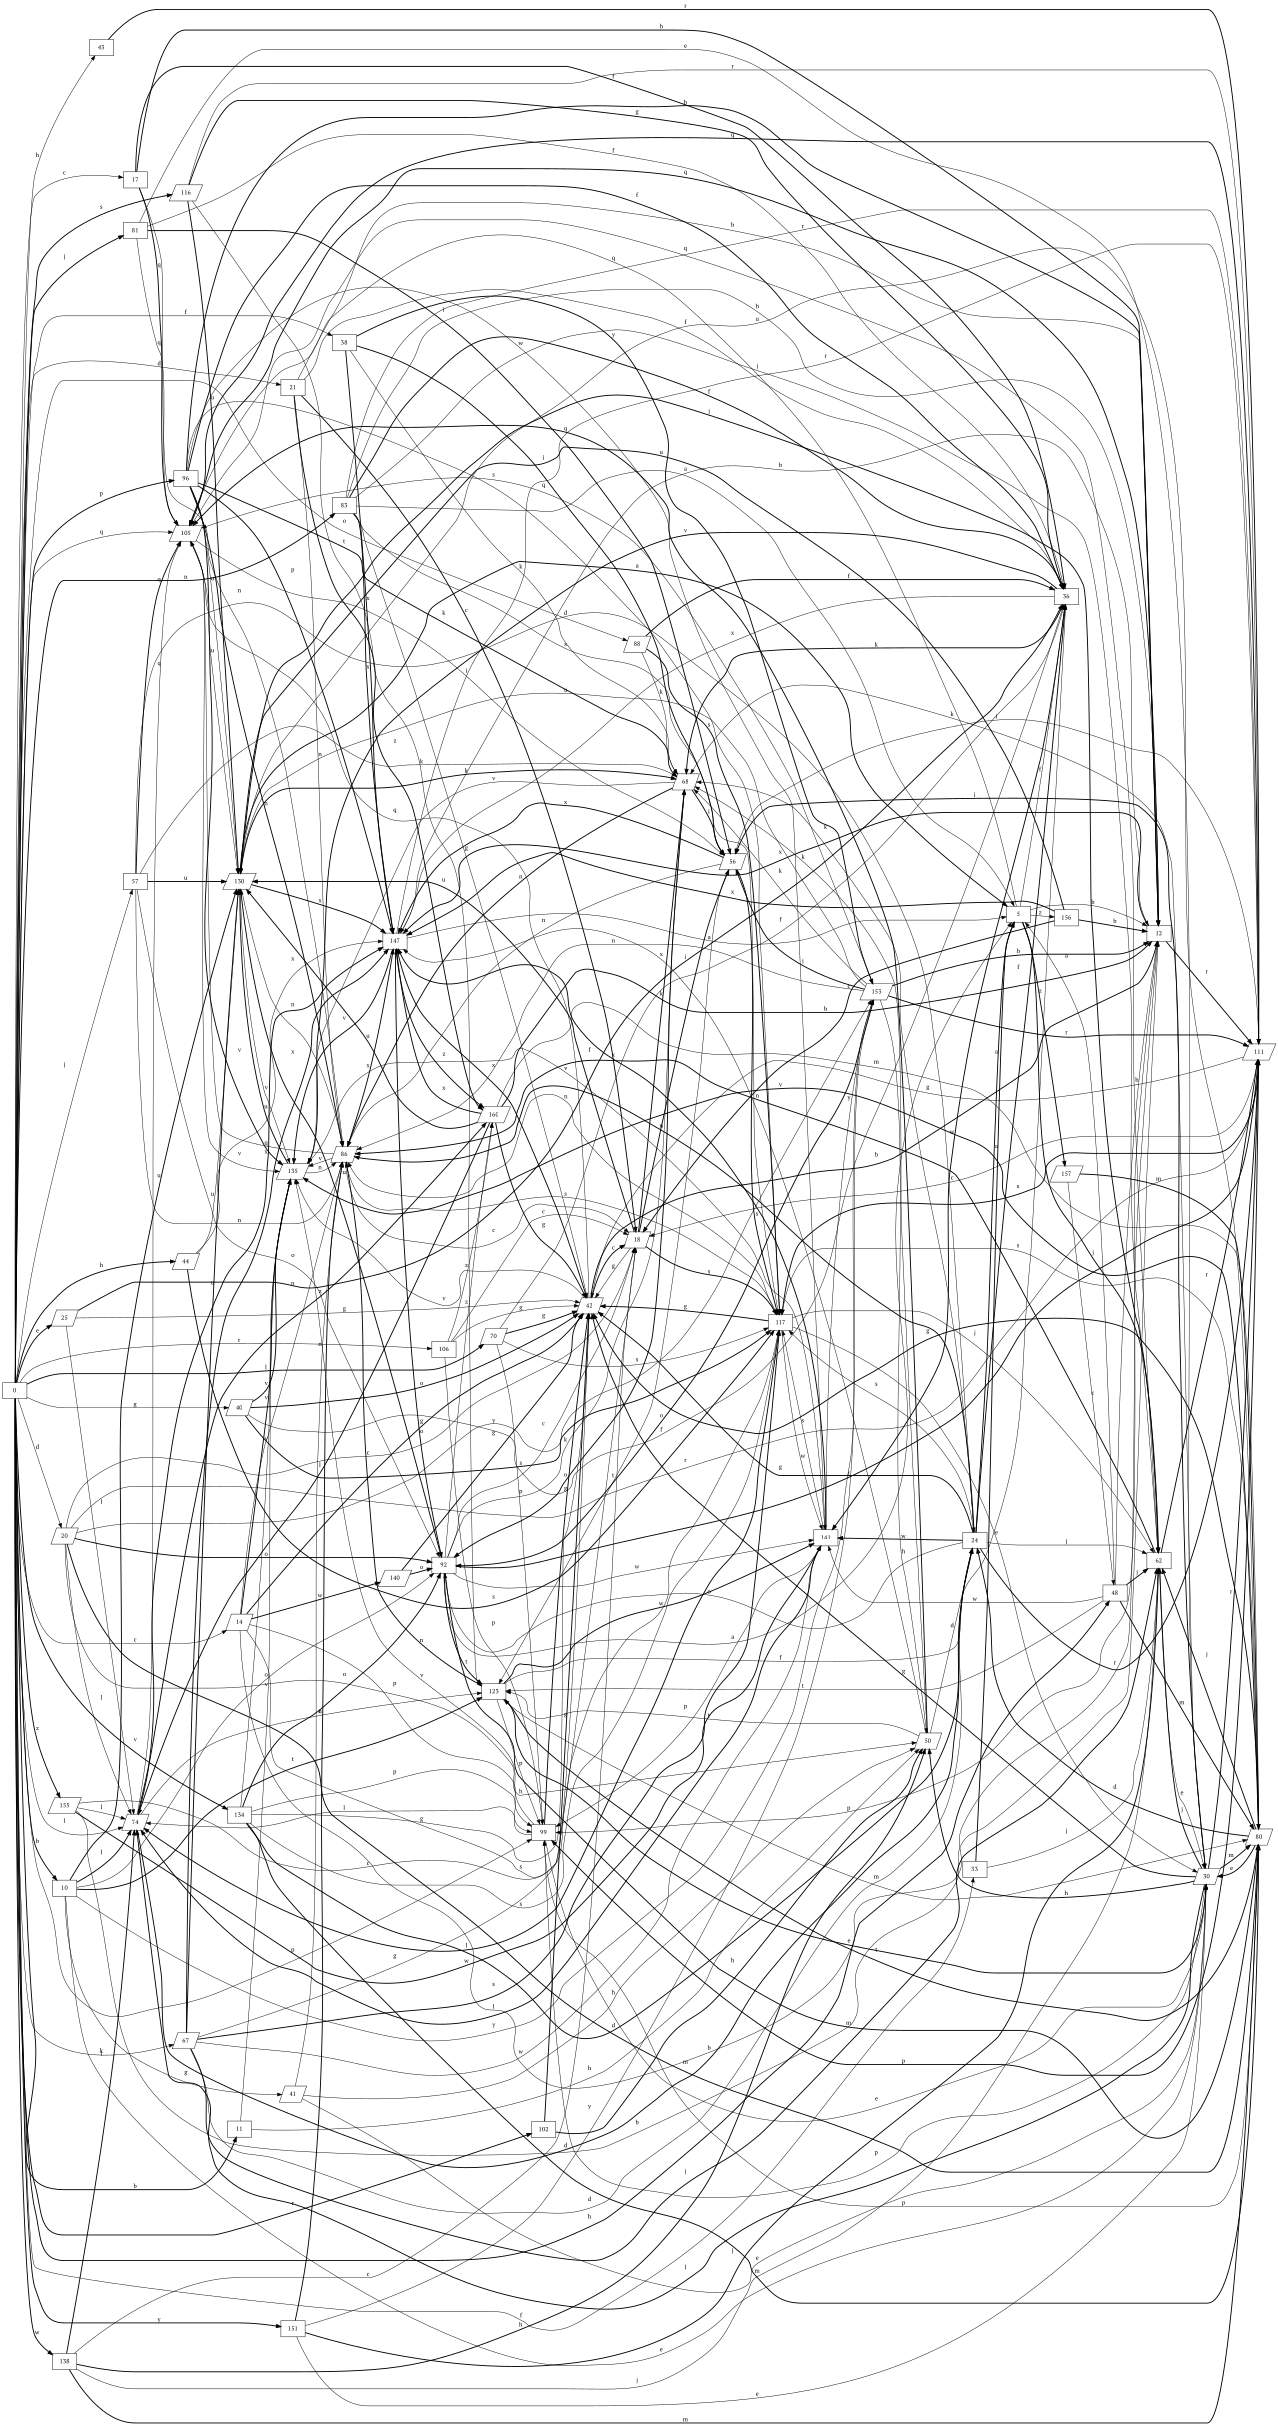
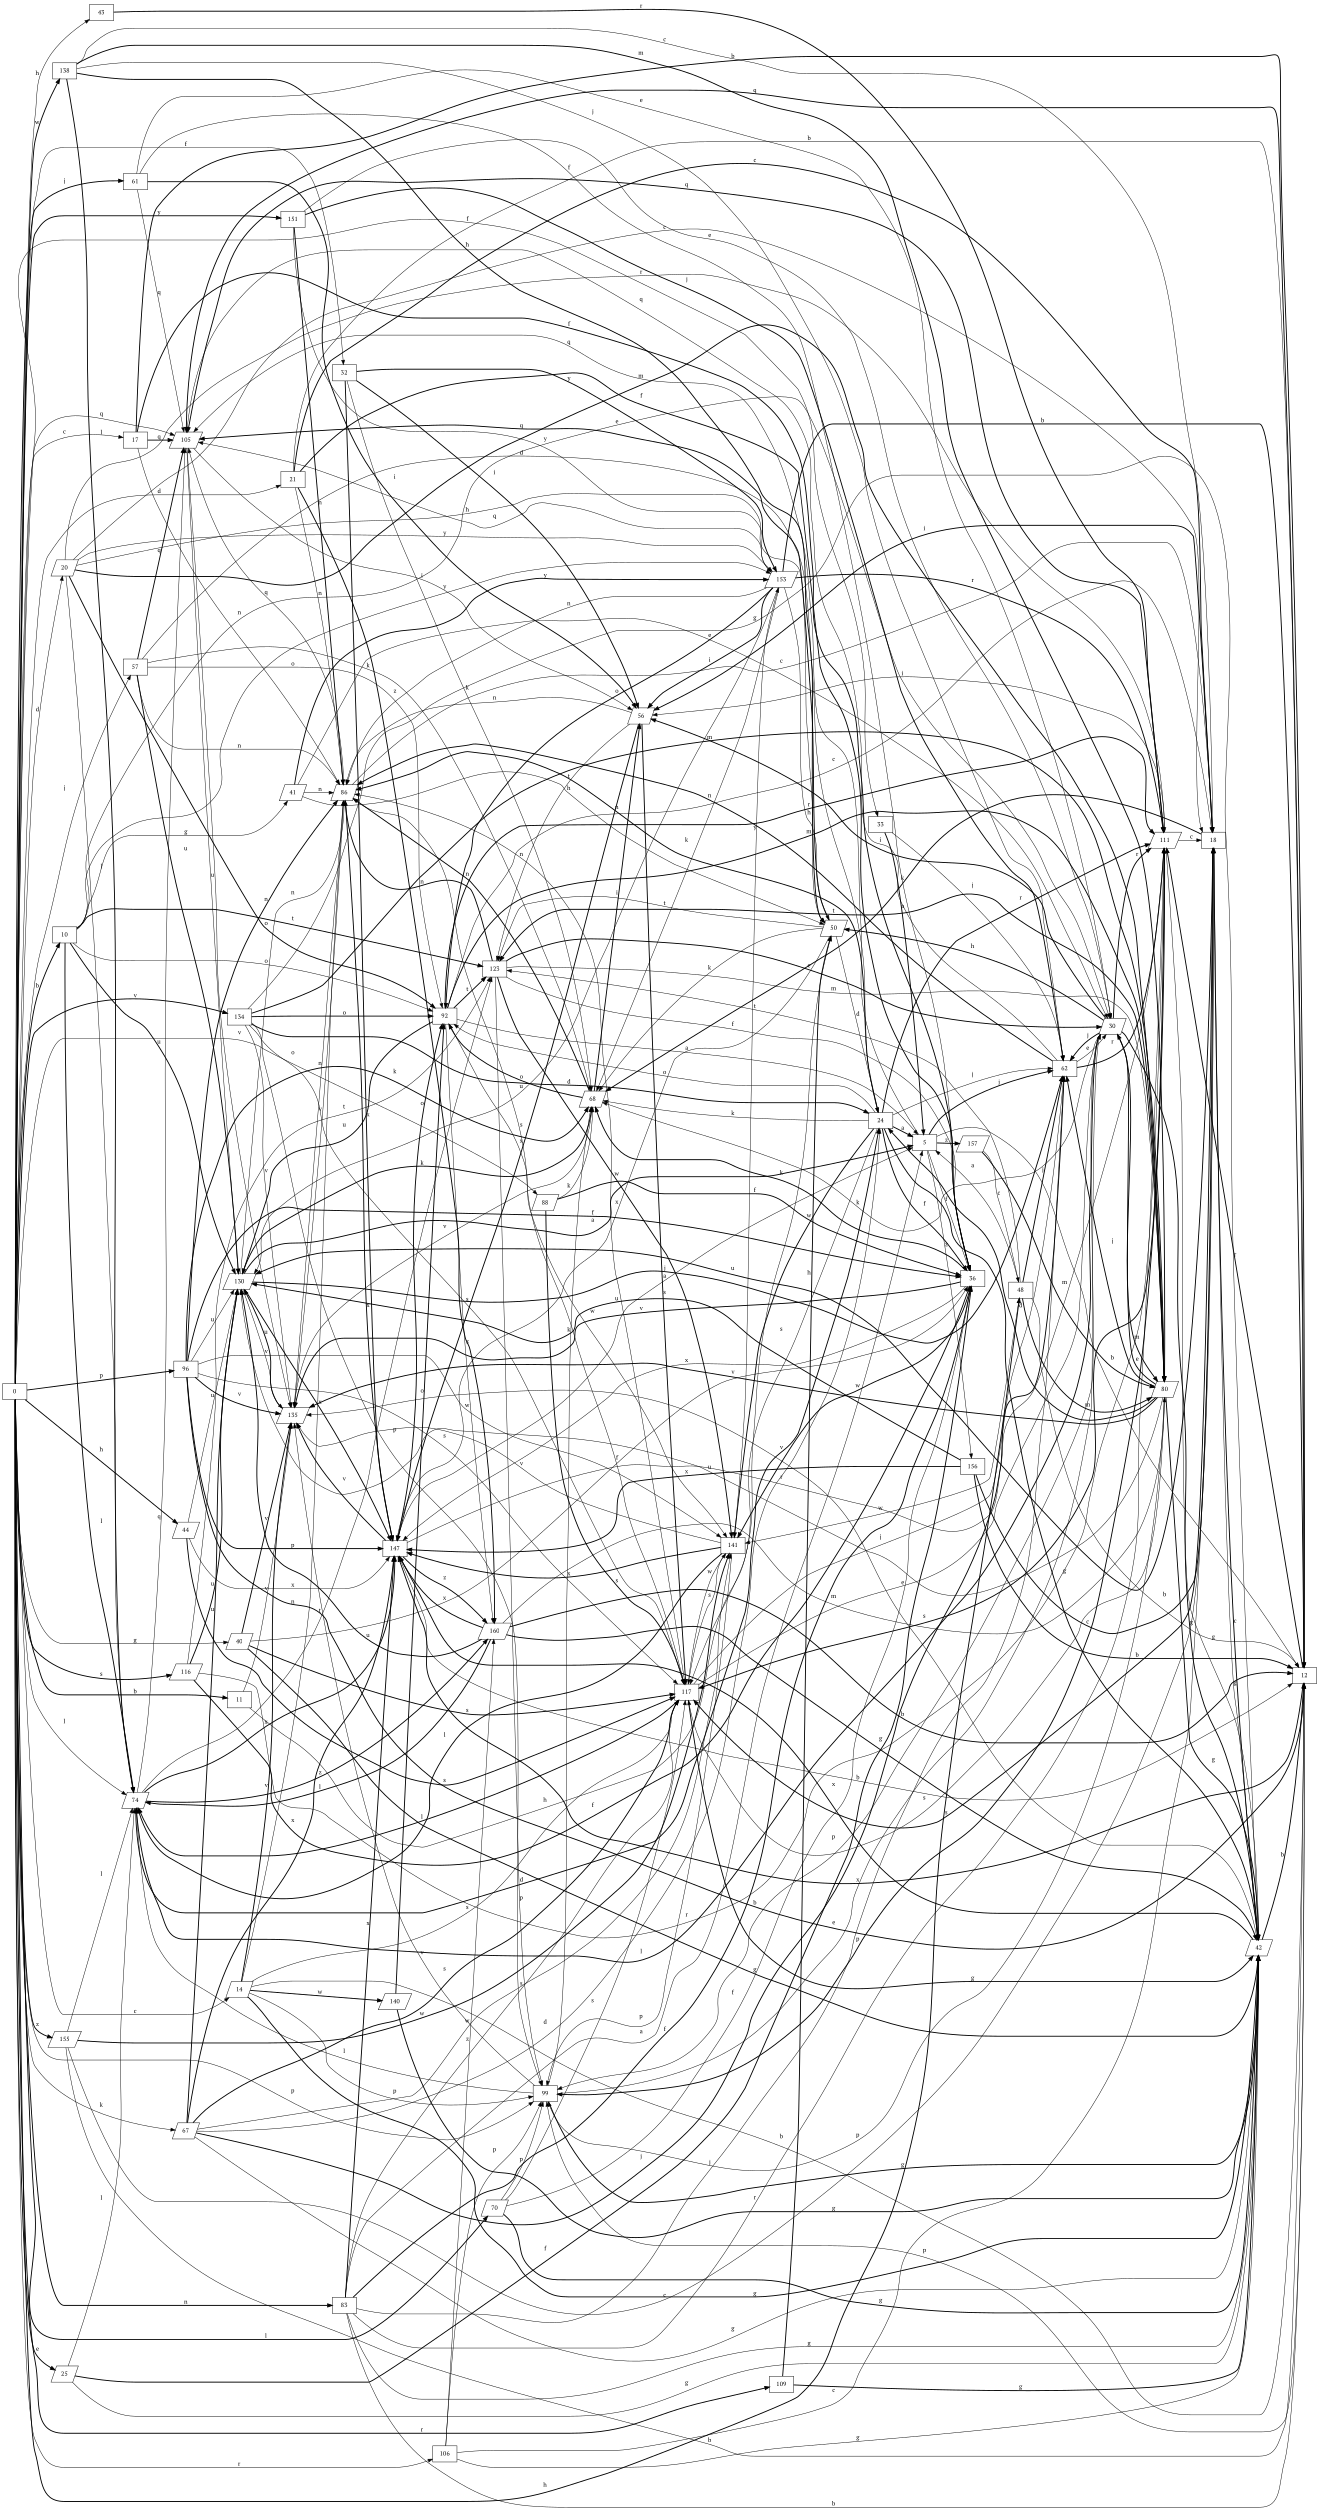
(637, 112) -> (593, 1805)
(135, 231) -> (135, 182)
(703, 340) -> (806, 541)
(344, 343) -> (344, 373)
none -> (477, 597)
(481, 832) -> none
(656, 1220) -> (567, 1599)
(637, 1240) -> (1213, 840)
(422, 1383) -> (755, 1970)
(544, 2130) -> (782, 2384)
